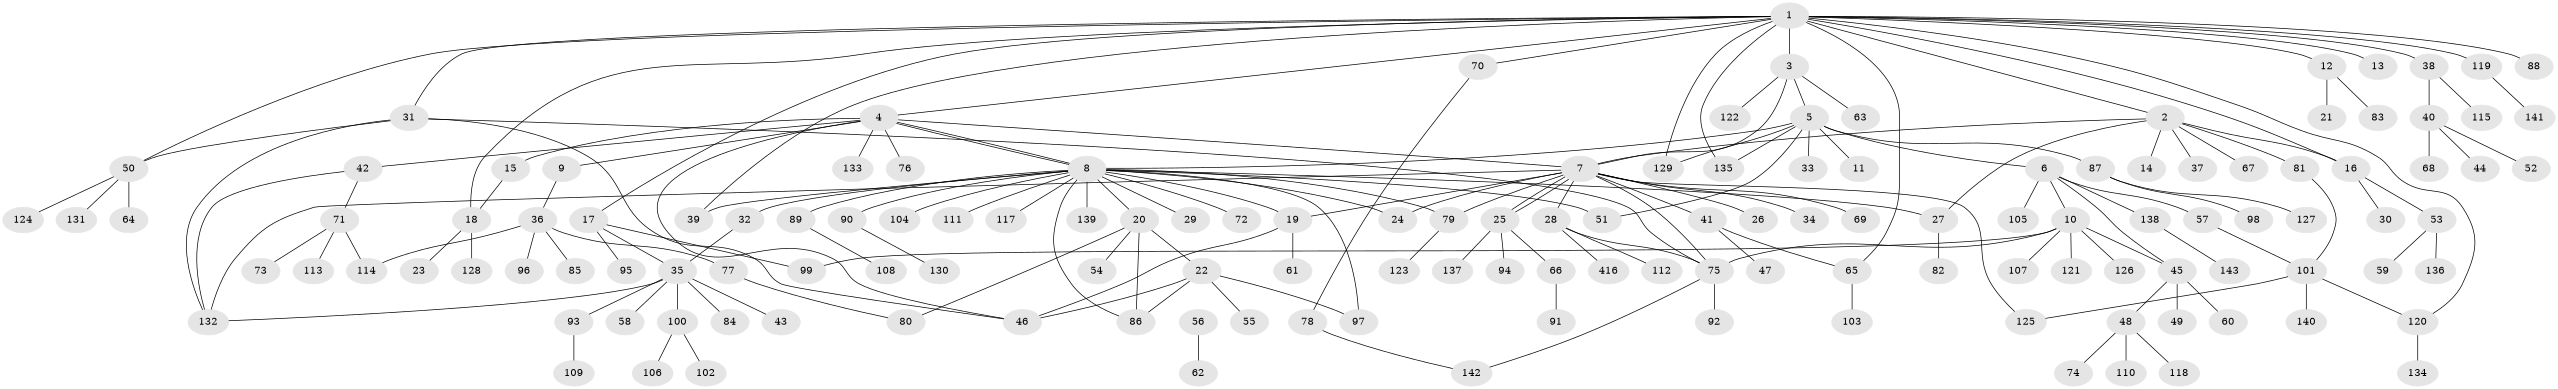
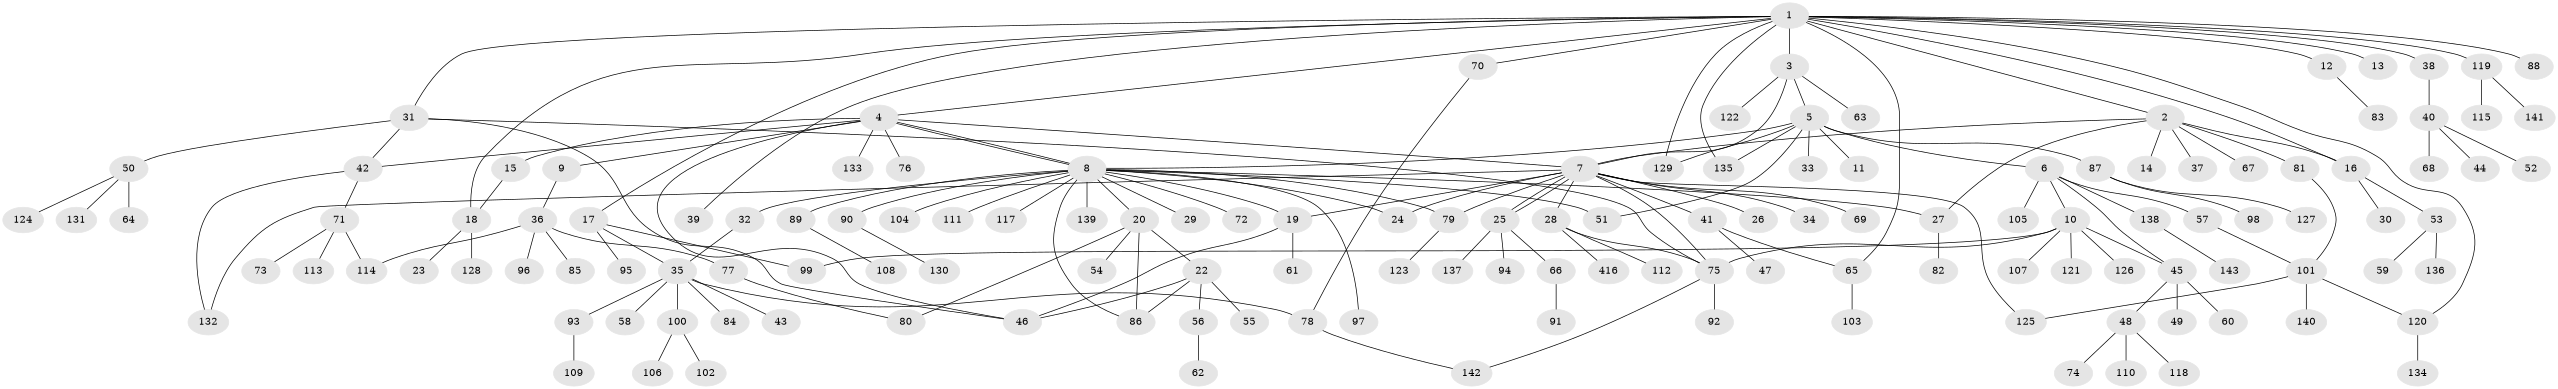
(947, 29) -> none
(2455, 92) -> (2482, 92)
(2327, 118) -> none
(237, 169) -> (386, 143)
(797, 196) -> none
(1283, 293) -> (1200, 294)
(447, 309) -> (992, 300)
